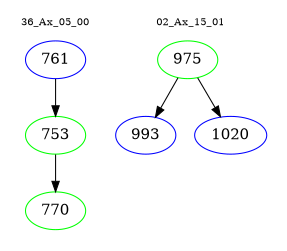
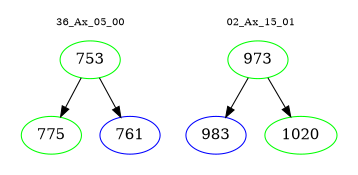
(188, 60) -> (258, 60)
(56, 92) -> (108, 93)
(146, 135) -> (216, 135)
(231, 135) -> (301, 135)
(56, 211) -> (51, 135)
